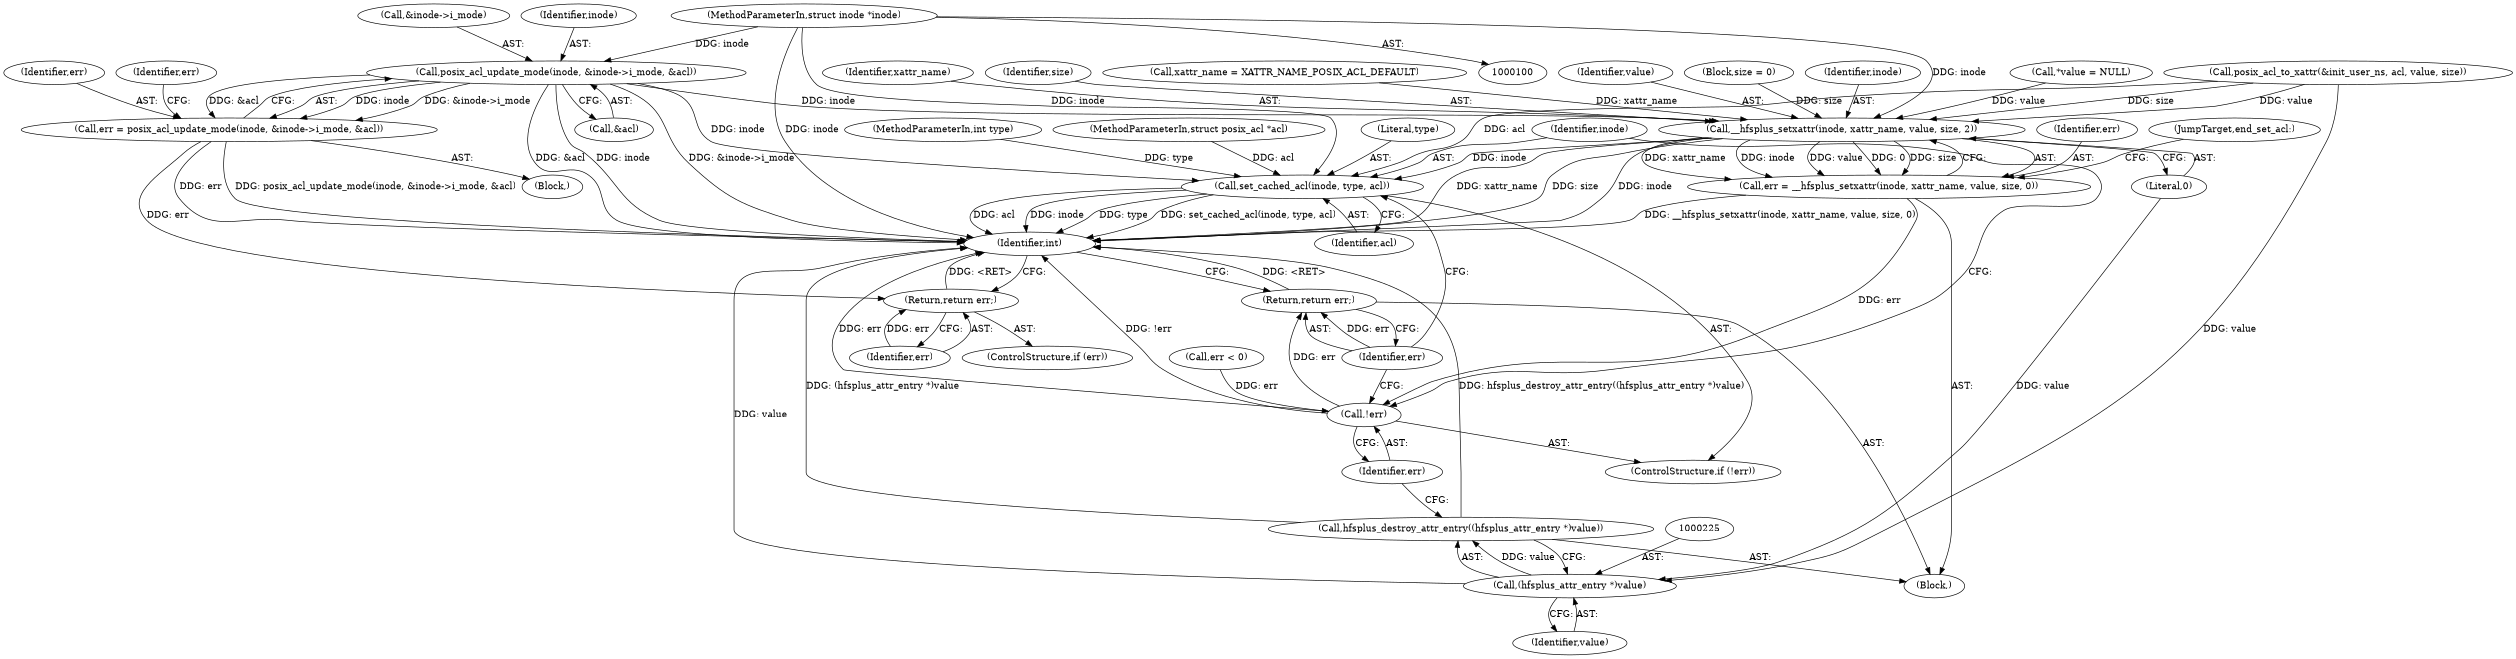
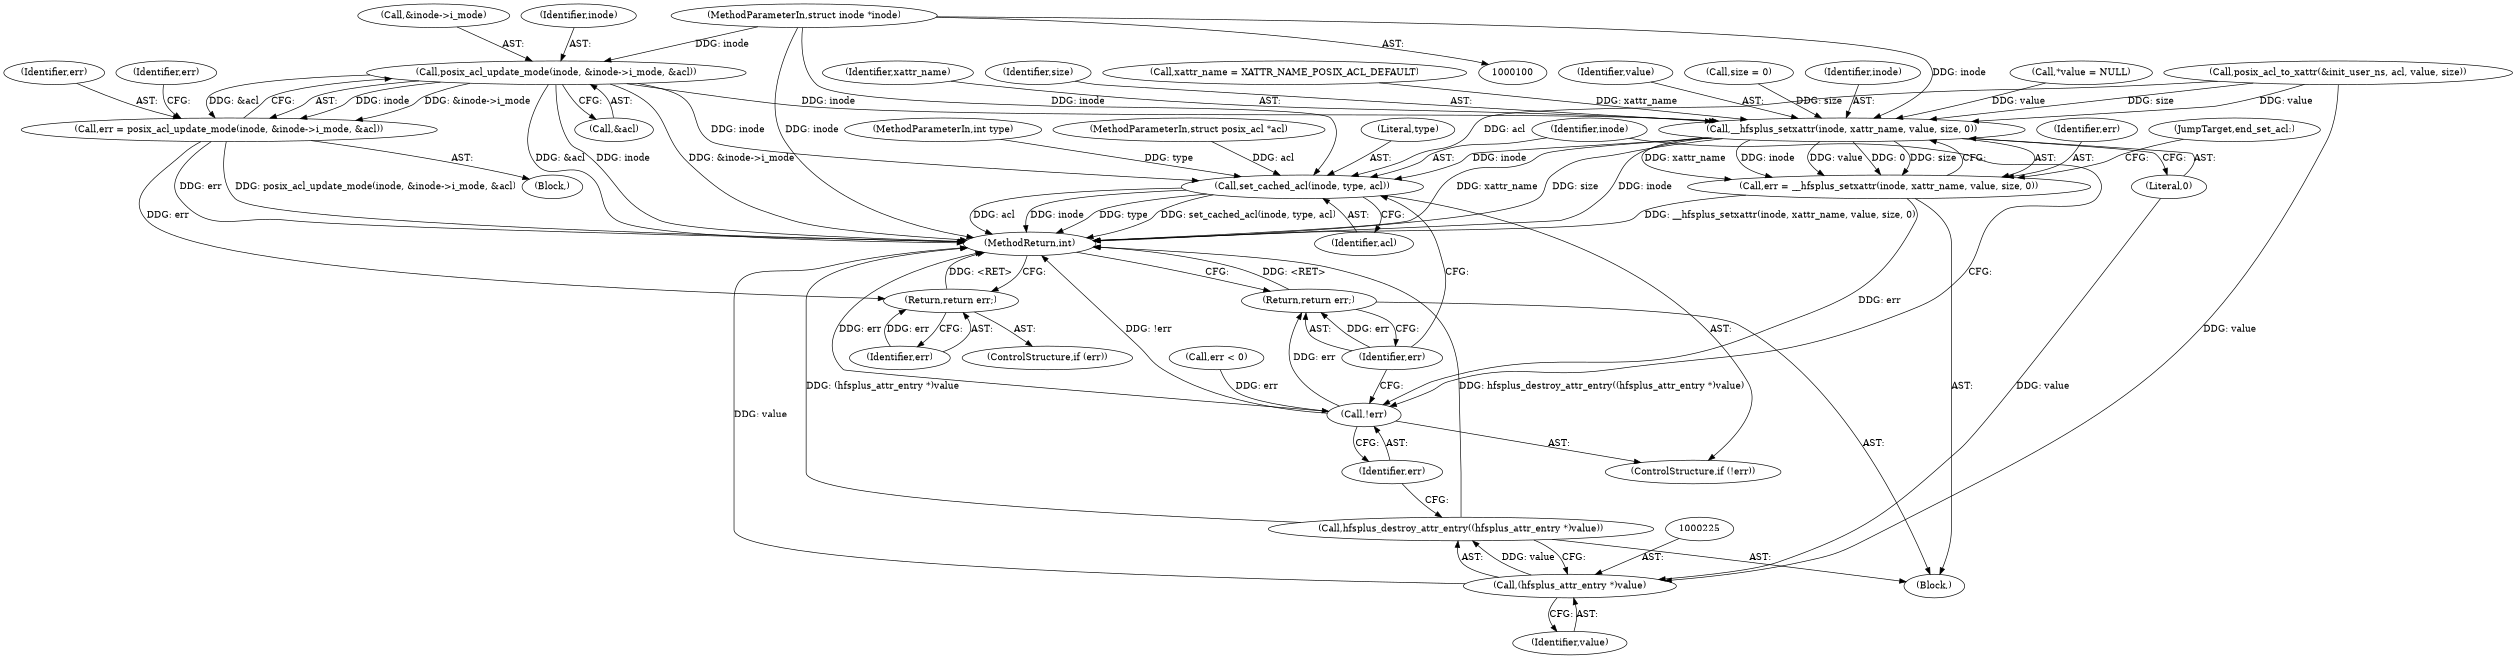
(1739, 73) -> (1739, 73)
(1842, 130) -> (1842, 130)
(1030, 244) -> (1030, 244)
